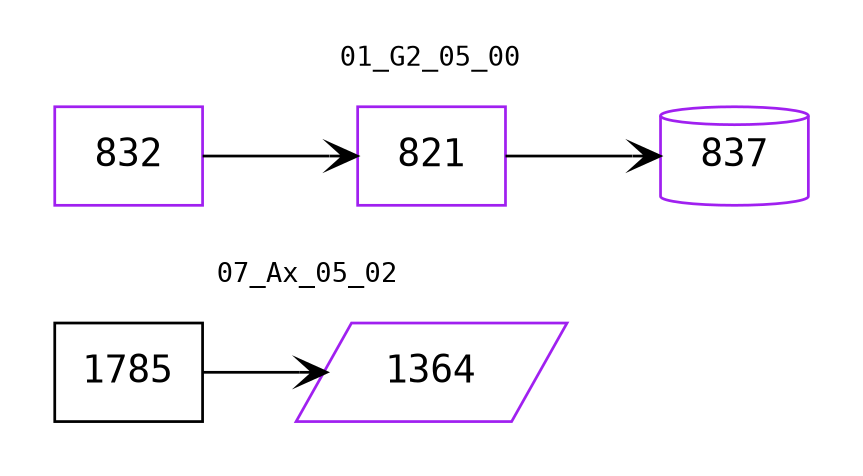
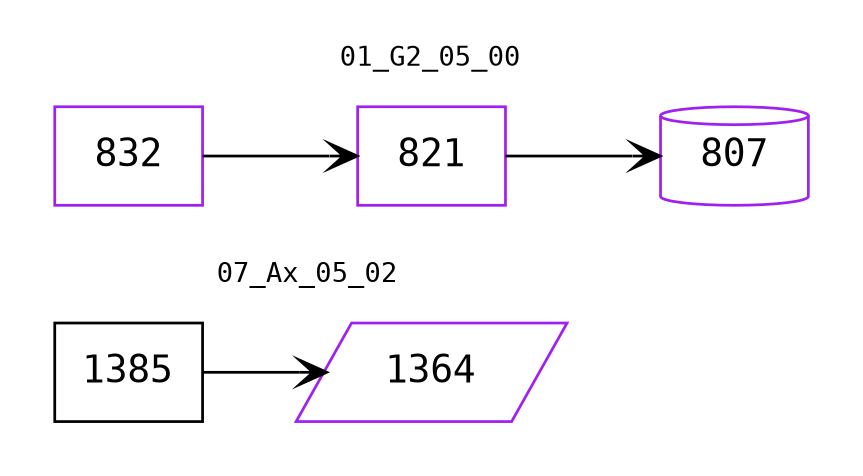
(734, 156) -> (734, 156)
(129, 372) -> (129, 372)
